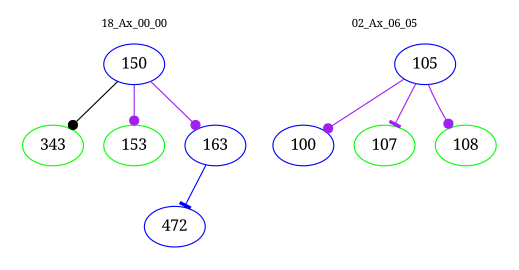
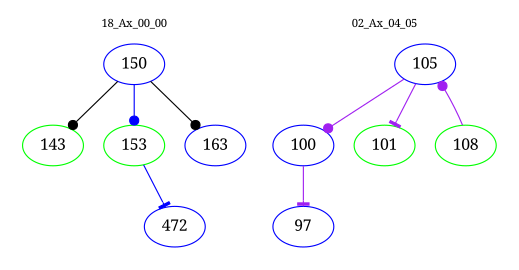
(385, 24) -> (385, 24)
(134, 100) -> (134, 100)
(171, 102) -> (171, 102)
(437, 102) -> (454, 107)
(53, 145) -> (53, 145)
(385, 145) -> (385, 145)
(196, 183) -> (153, 183)
none -> (303, 227)
